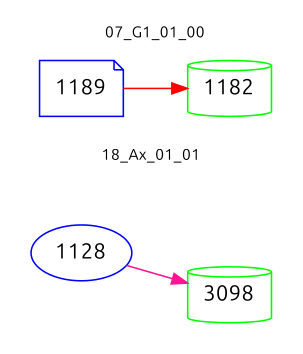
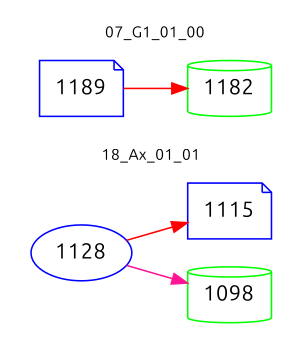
none -> (230, 211)
(230, 295) -> (230, 295)
